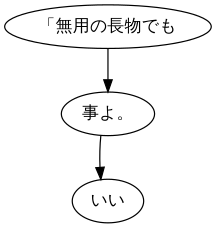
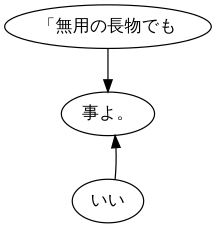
(100, 151) -> (116, 164)
